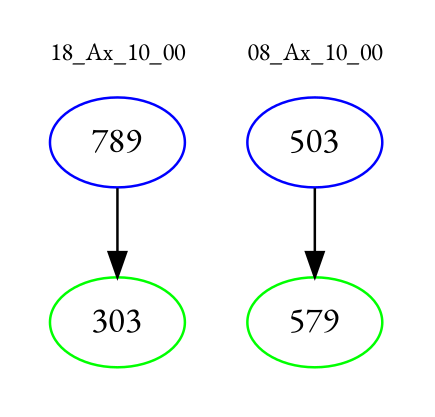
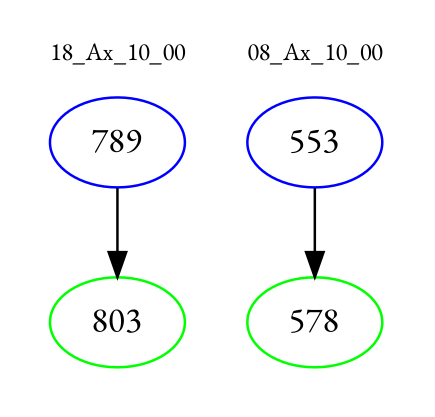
(315, 142) -> (315, 142)
(117, 322) -> (117, 322)
(315, 322) -> (315, 322)
